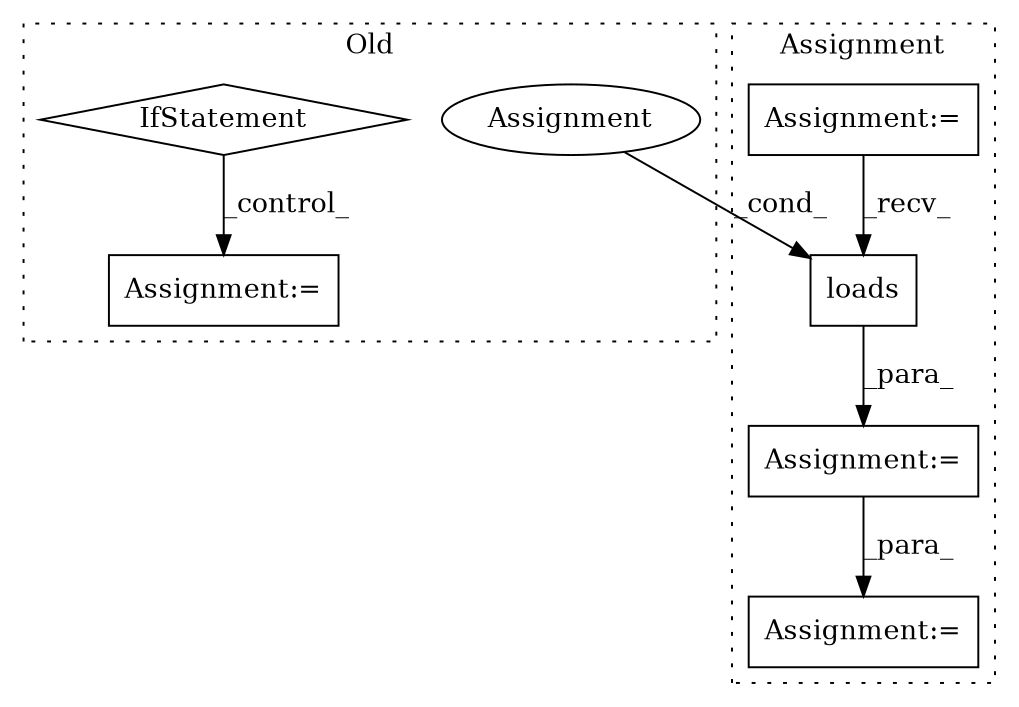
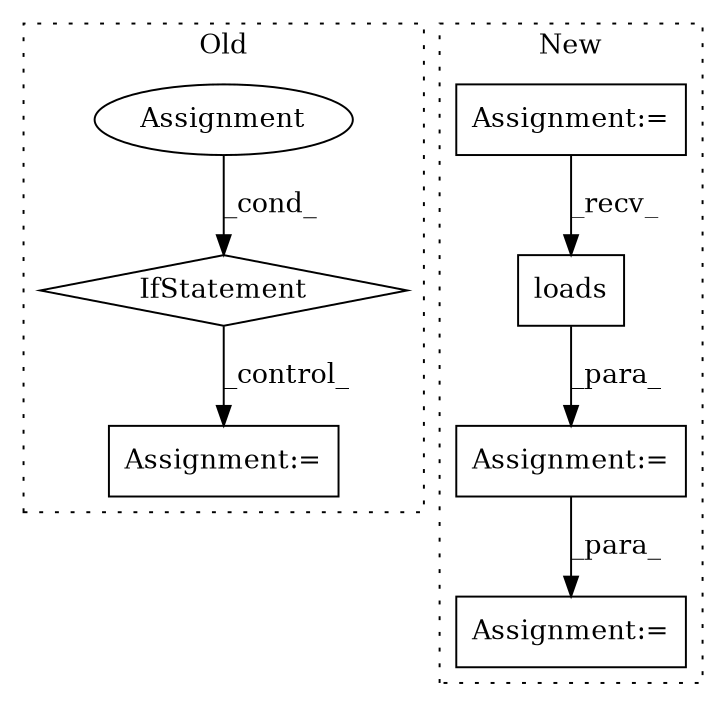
(864, 46) -> (571, 46)
(705, 198) -> (224, 195)
